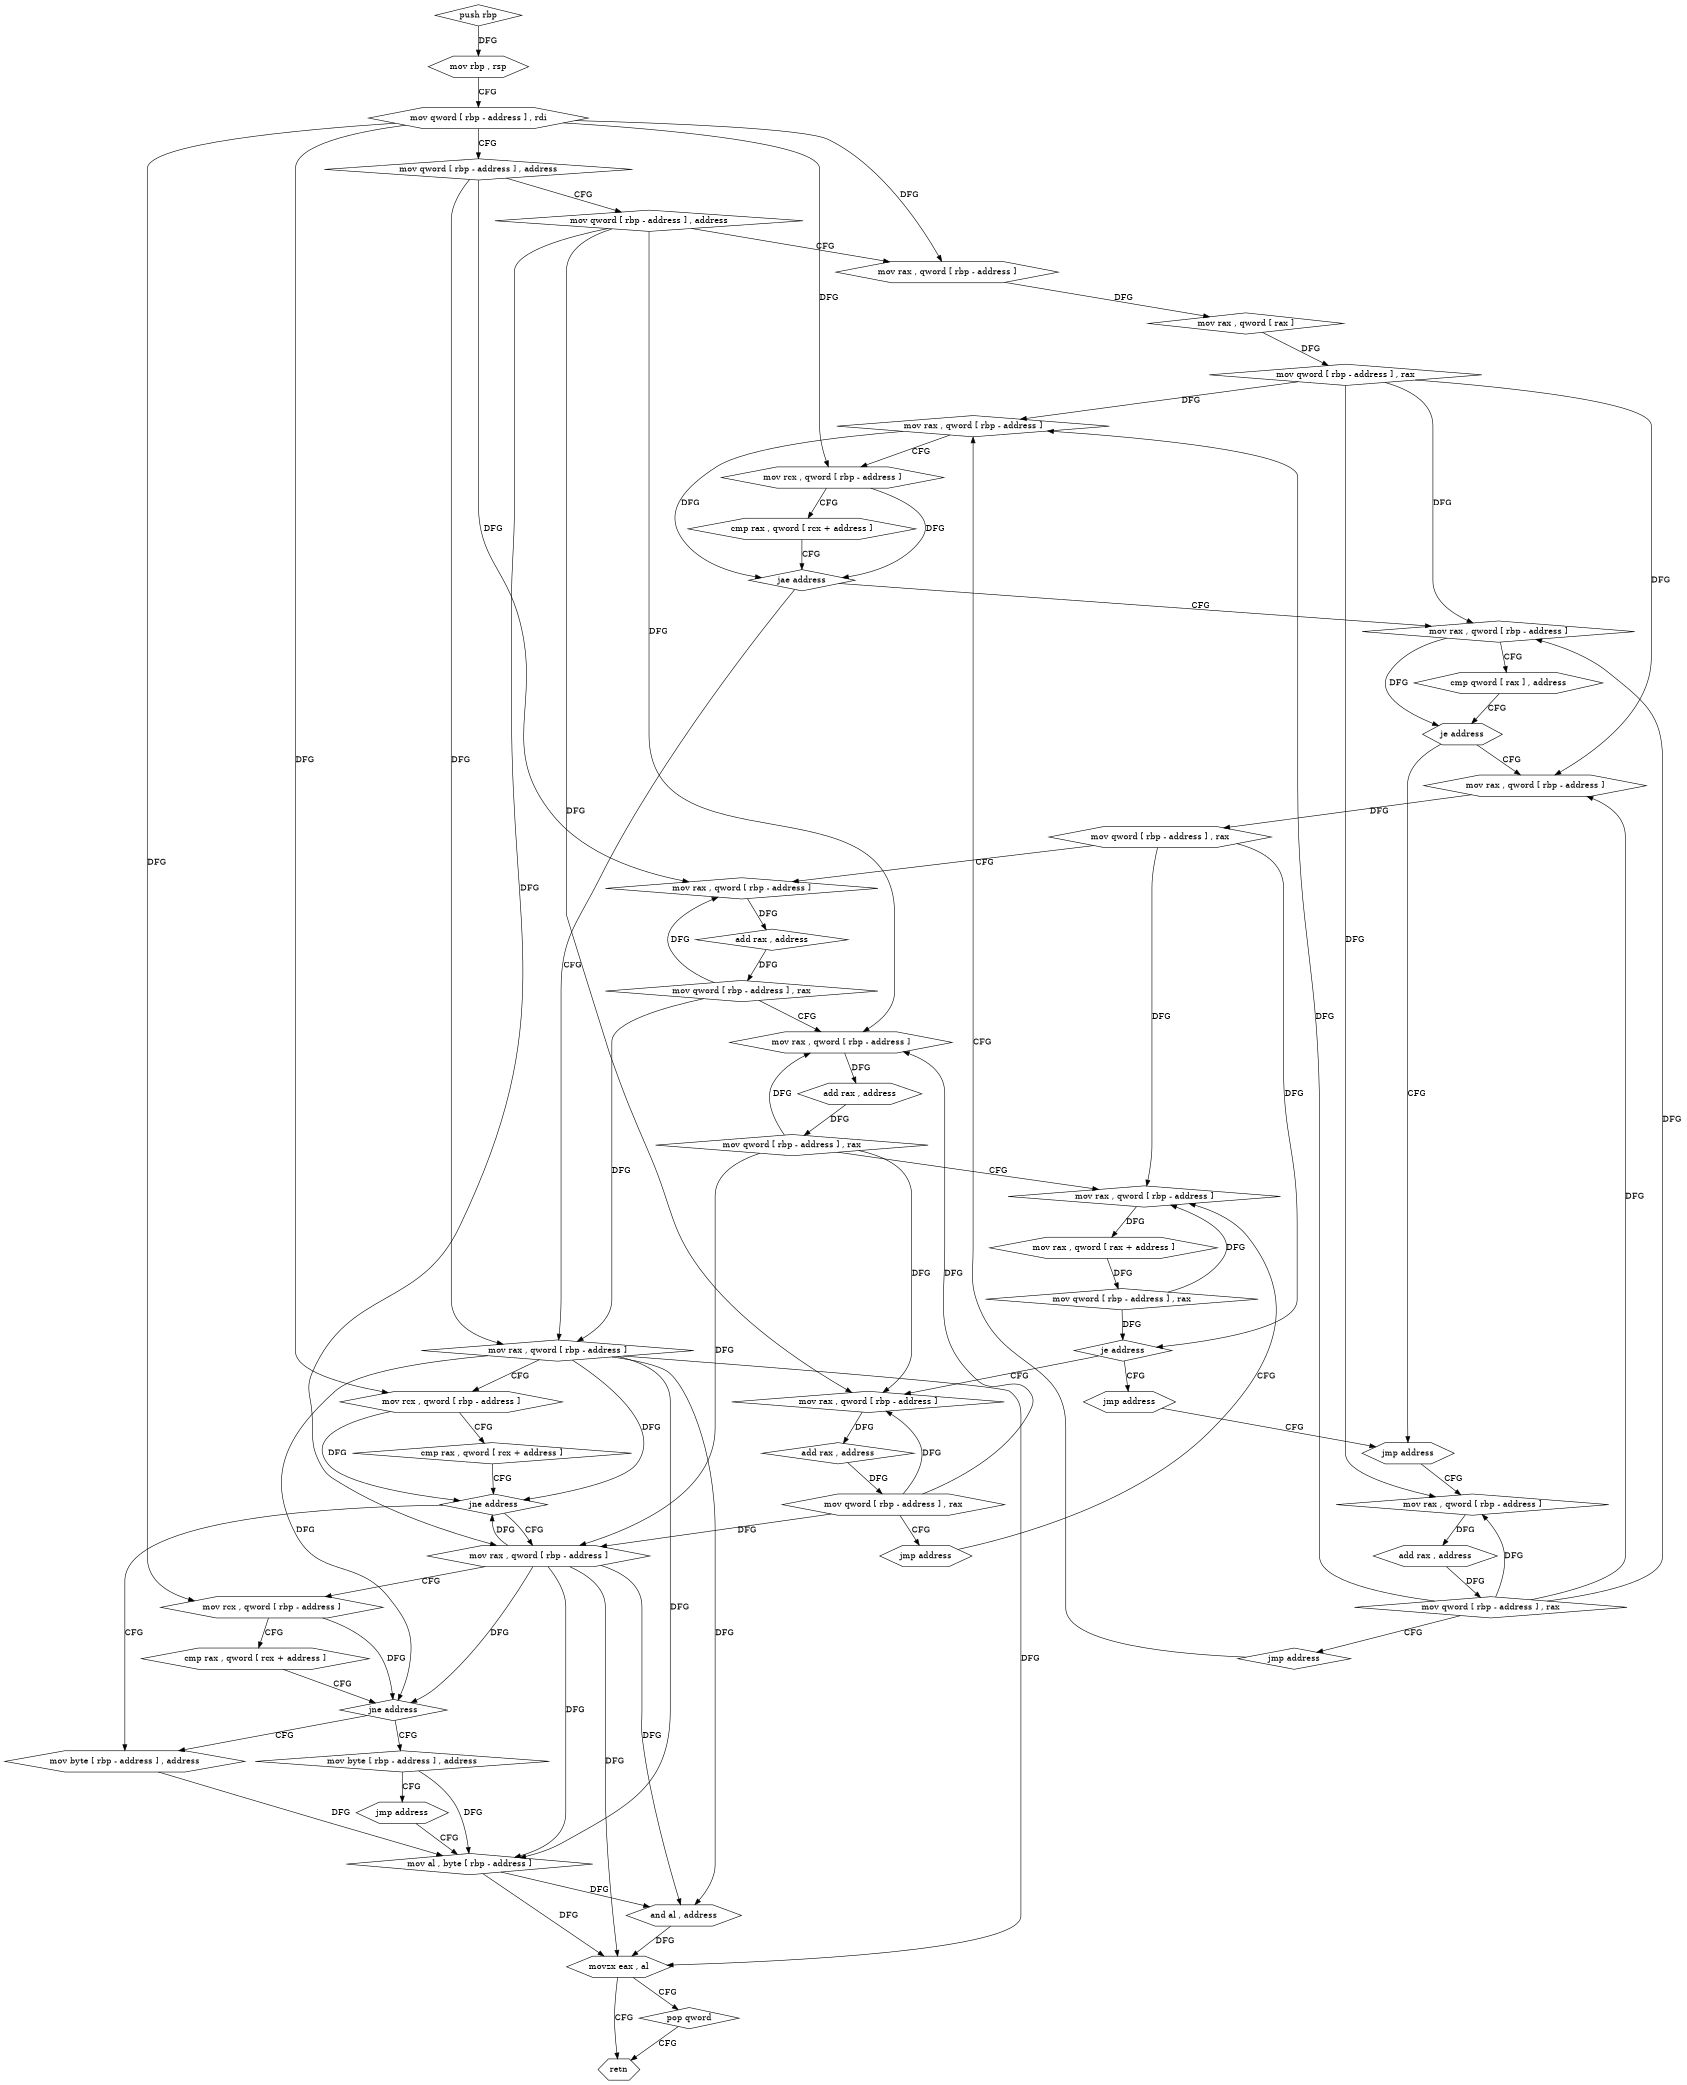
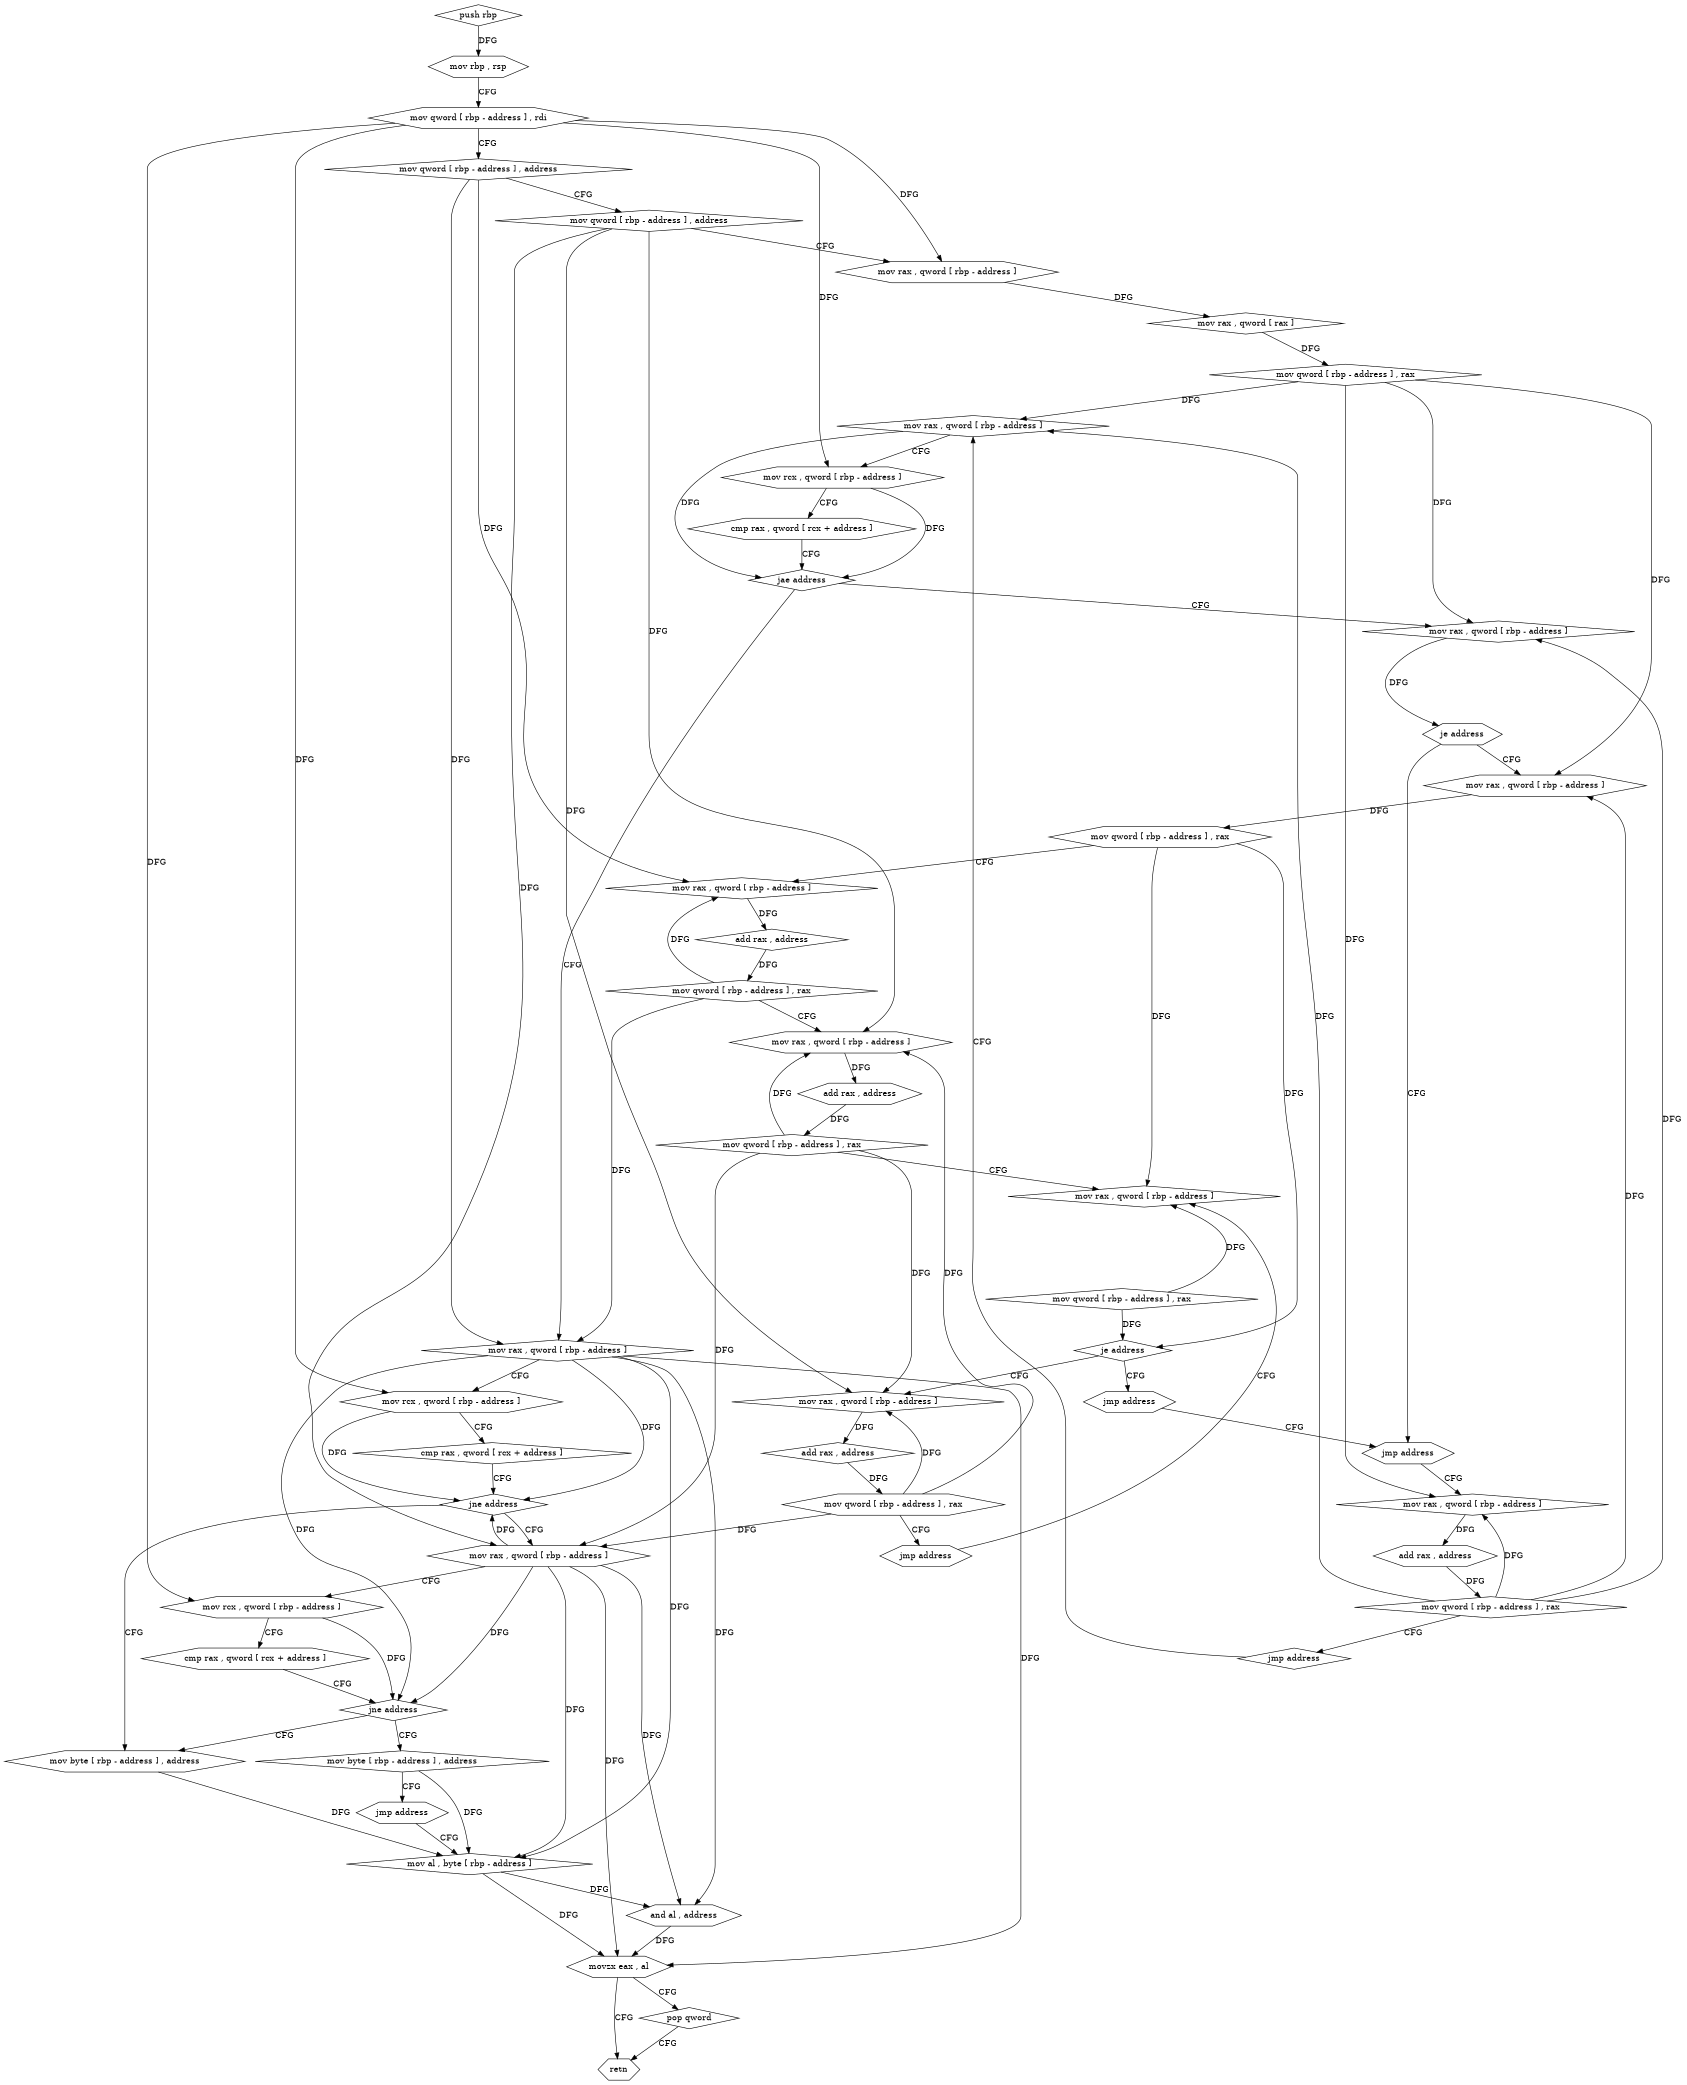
(1508, 683) -> none
(1104, 1248) -> none
